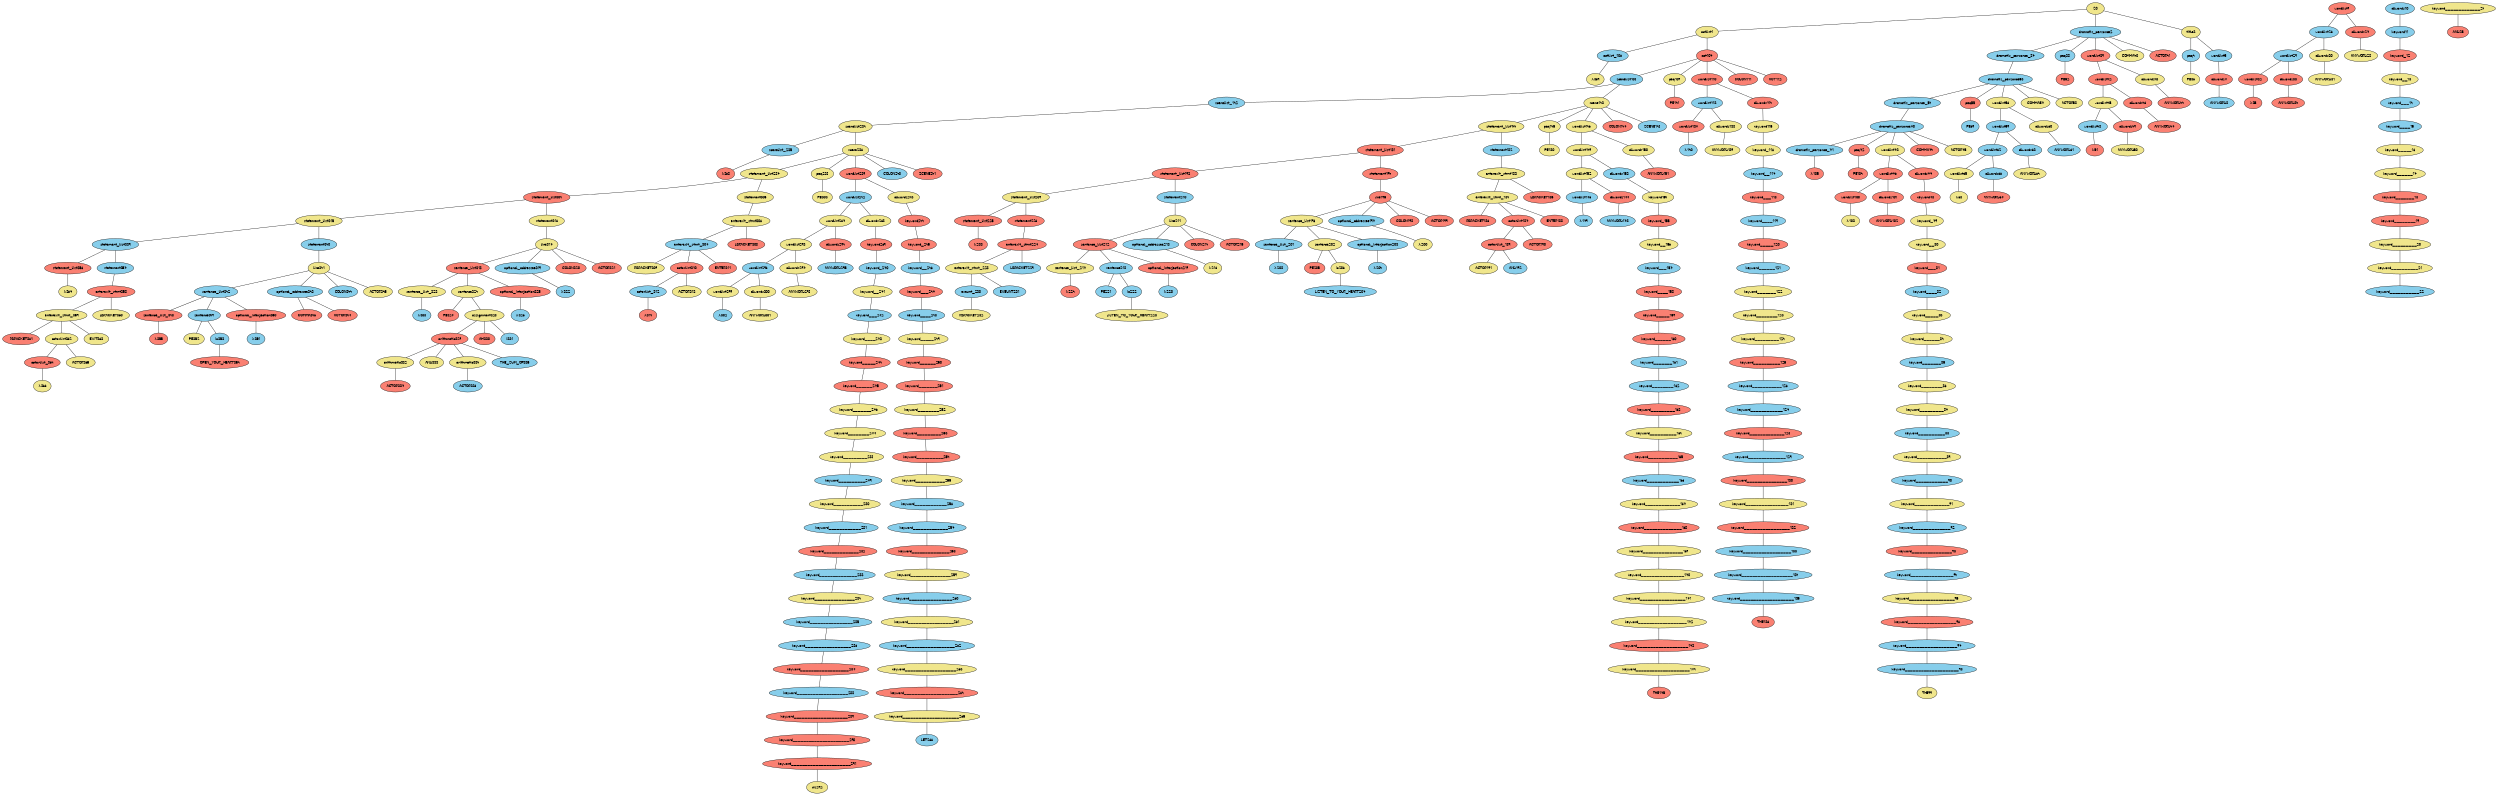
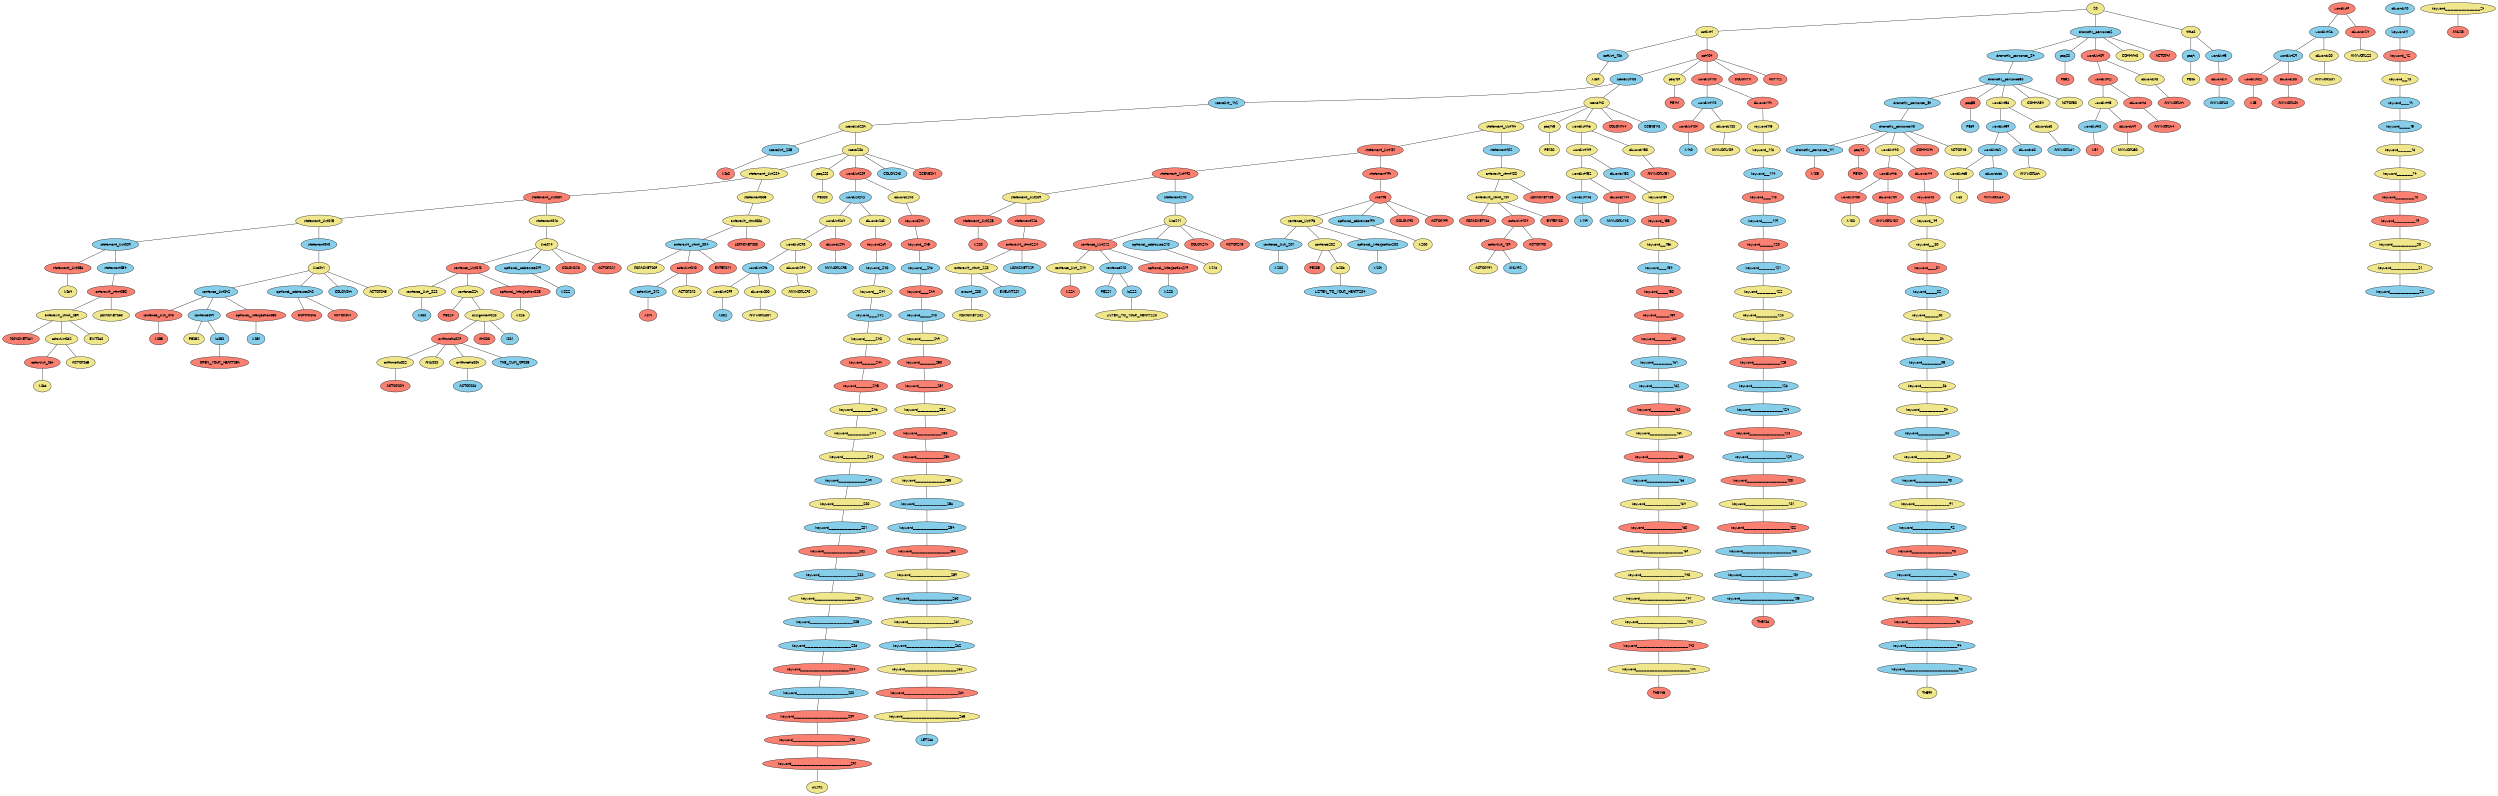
(520, 315) -> (520, 315)
(852, 457) -> (852, 457)
